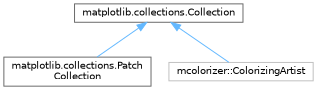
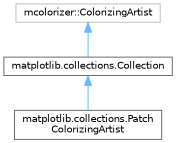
(204, 45) -> (88, 45)
(77, 72) -> (88, 125)
